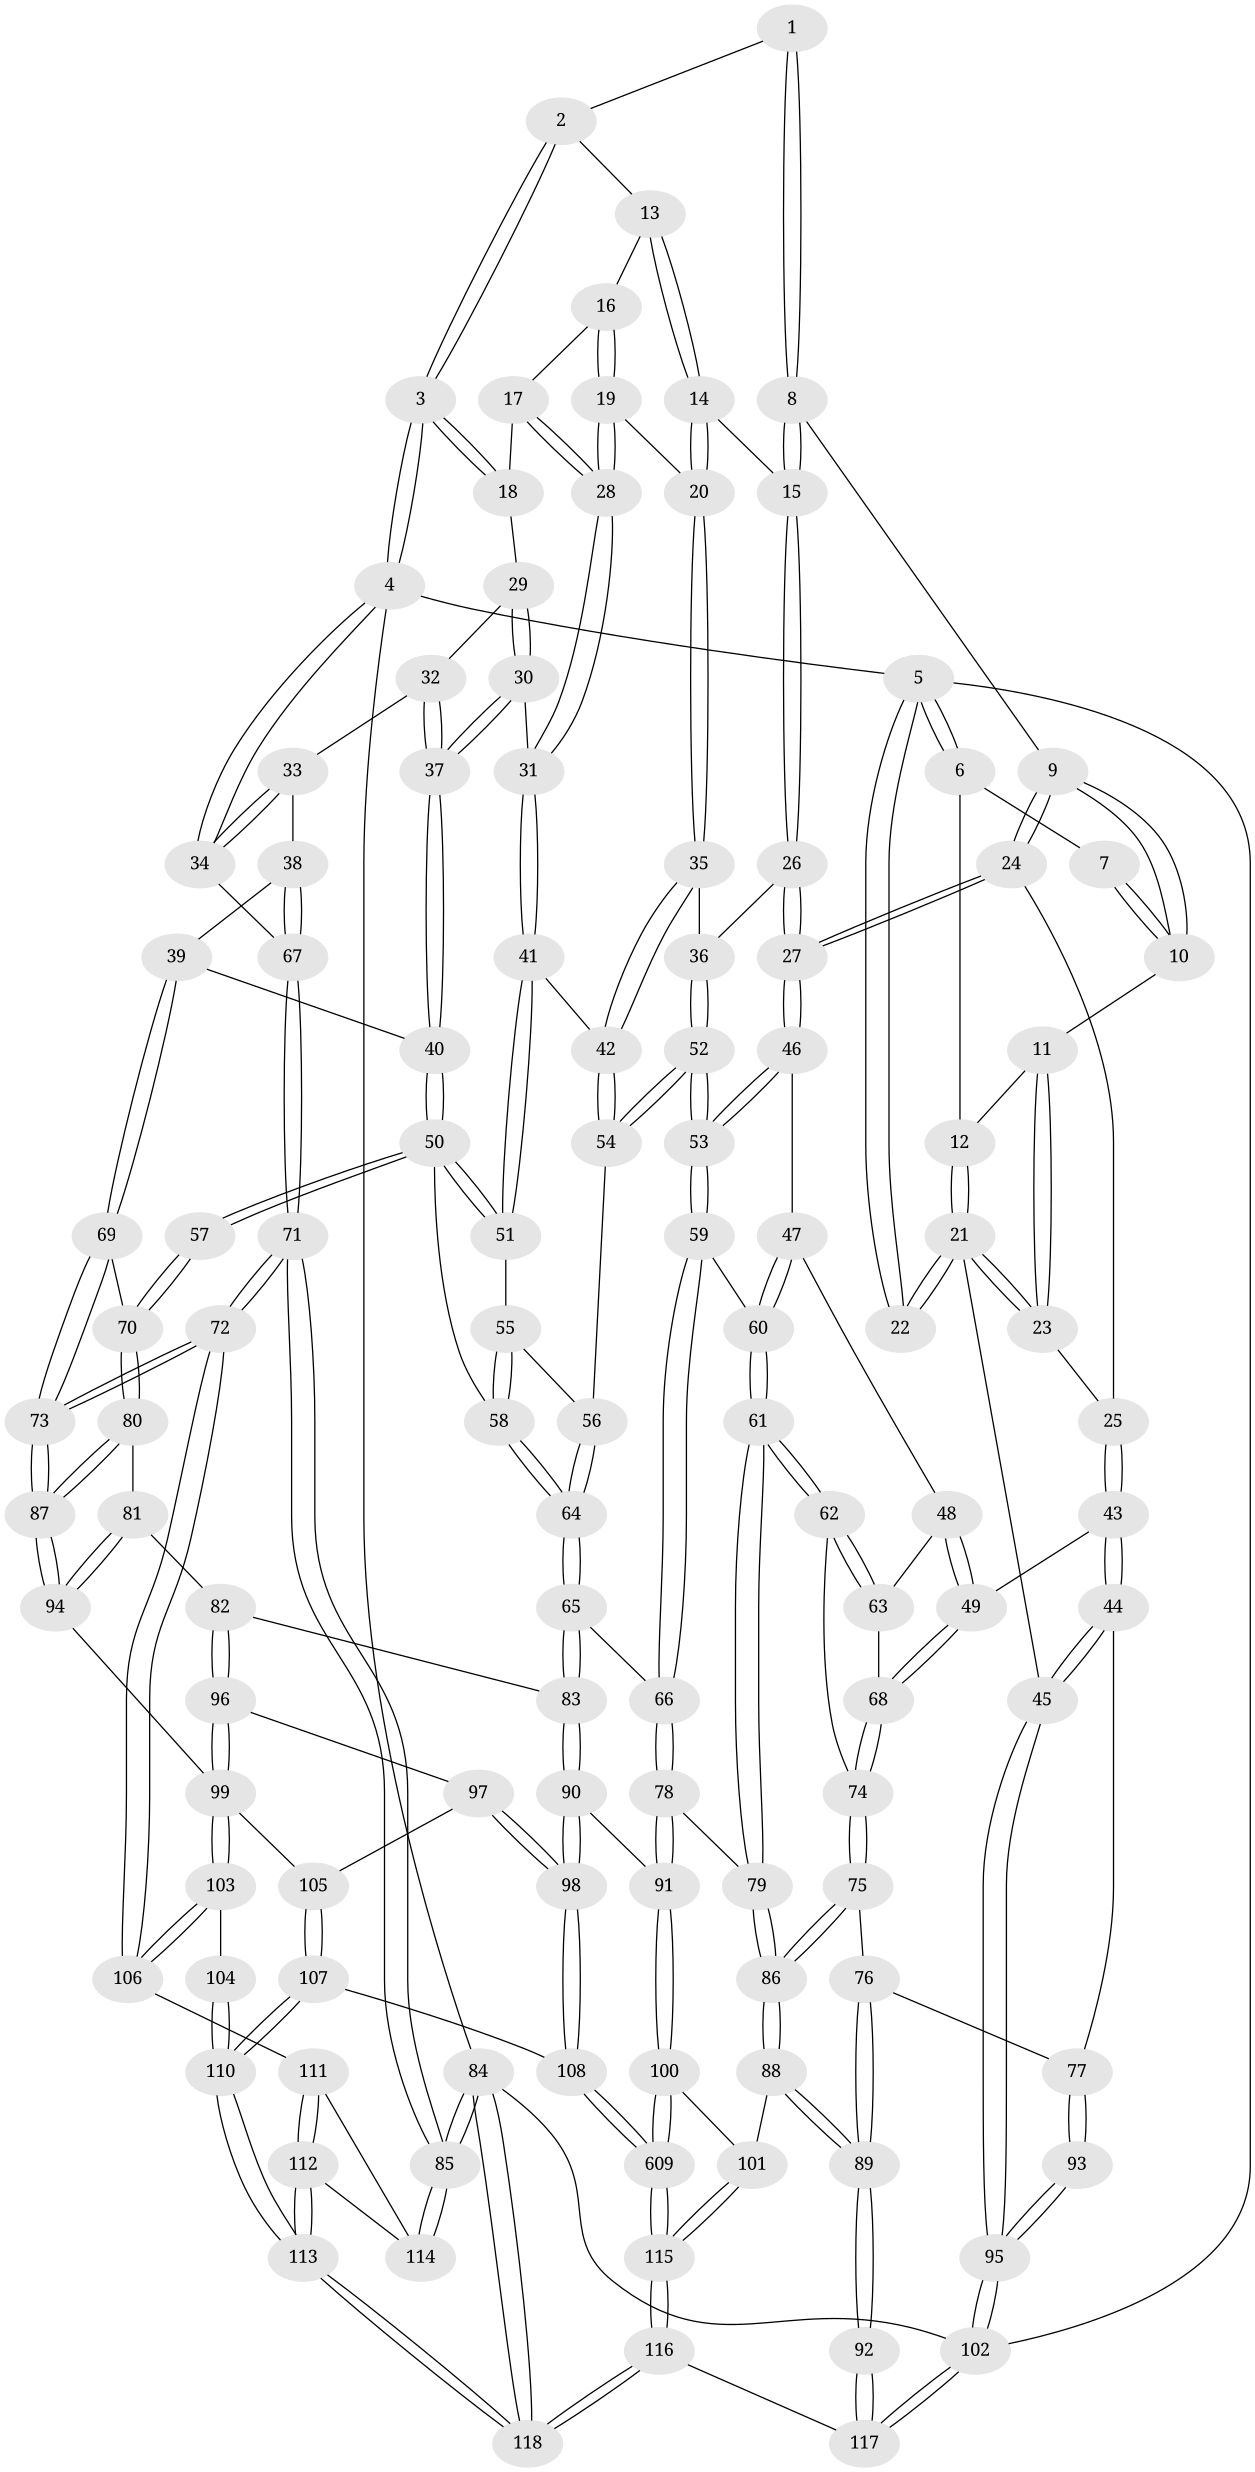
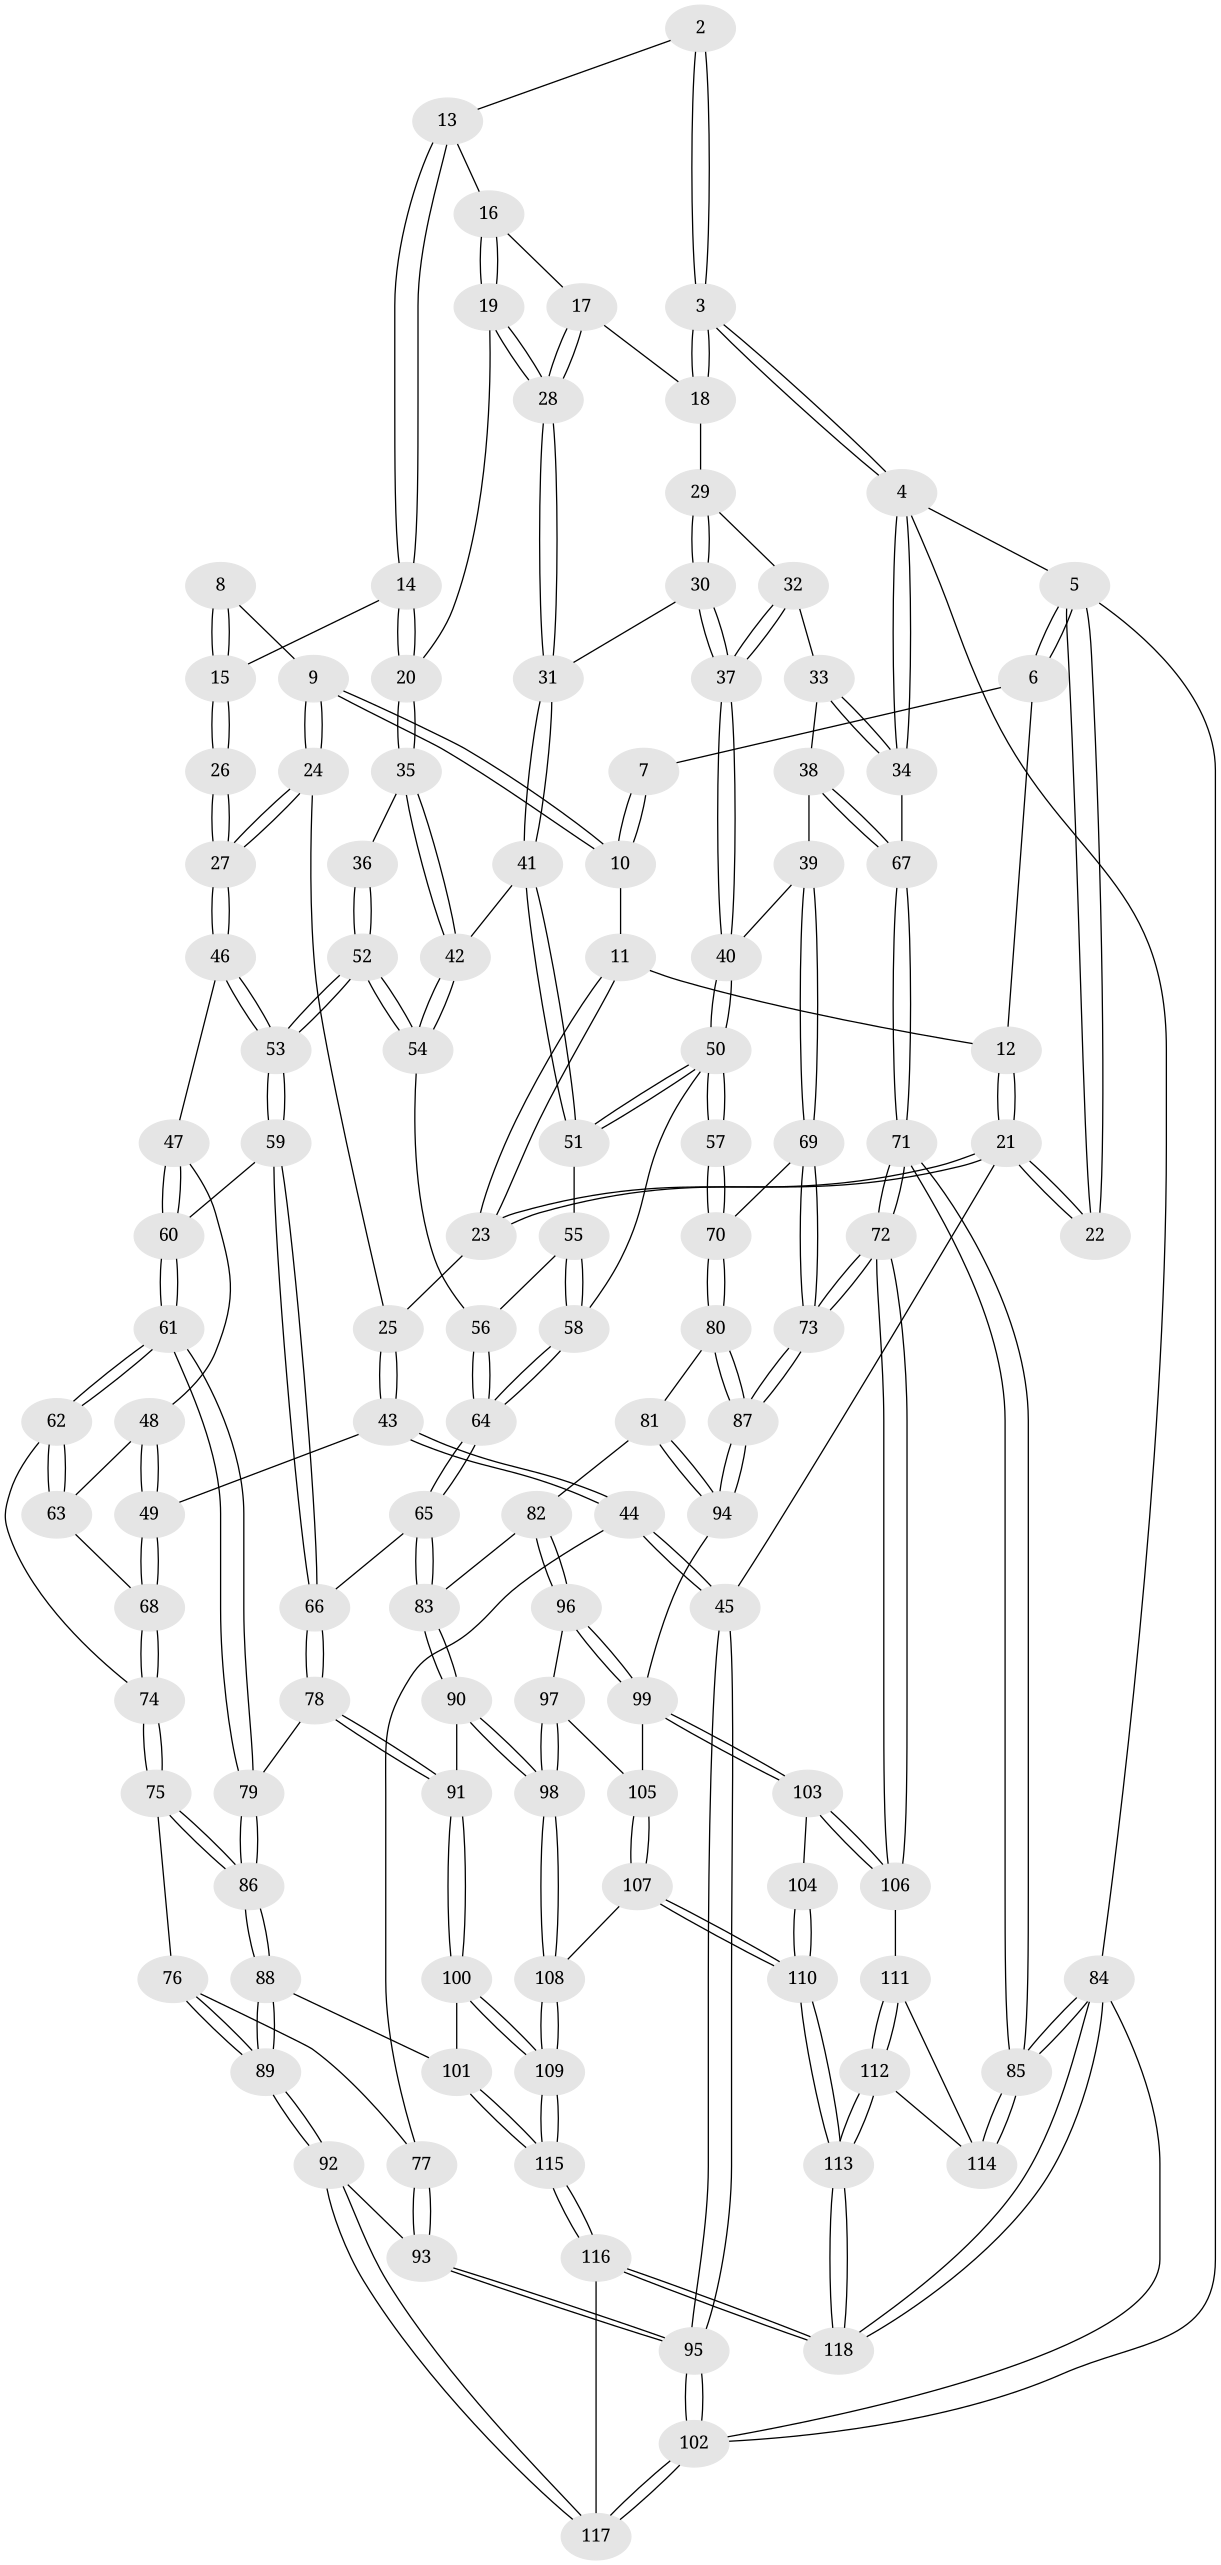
(792, 28) -> none
(746, 911) -> none
(659, 2165) -> (550, 2072)
none -> (375, 2211)
